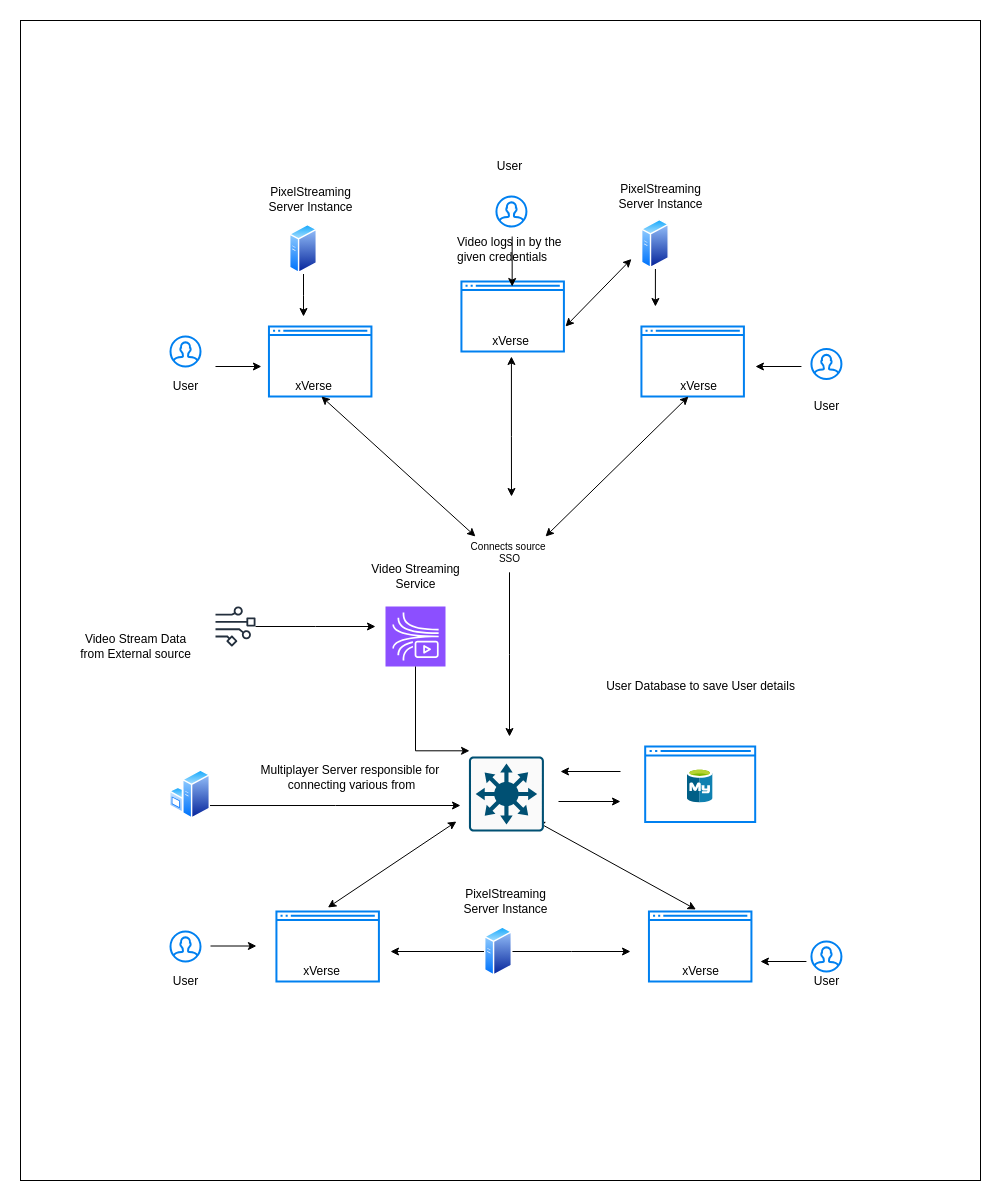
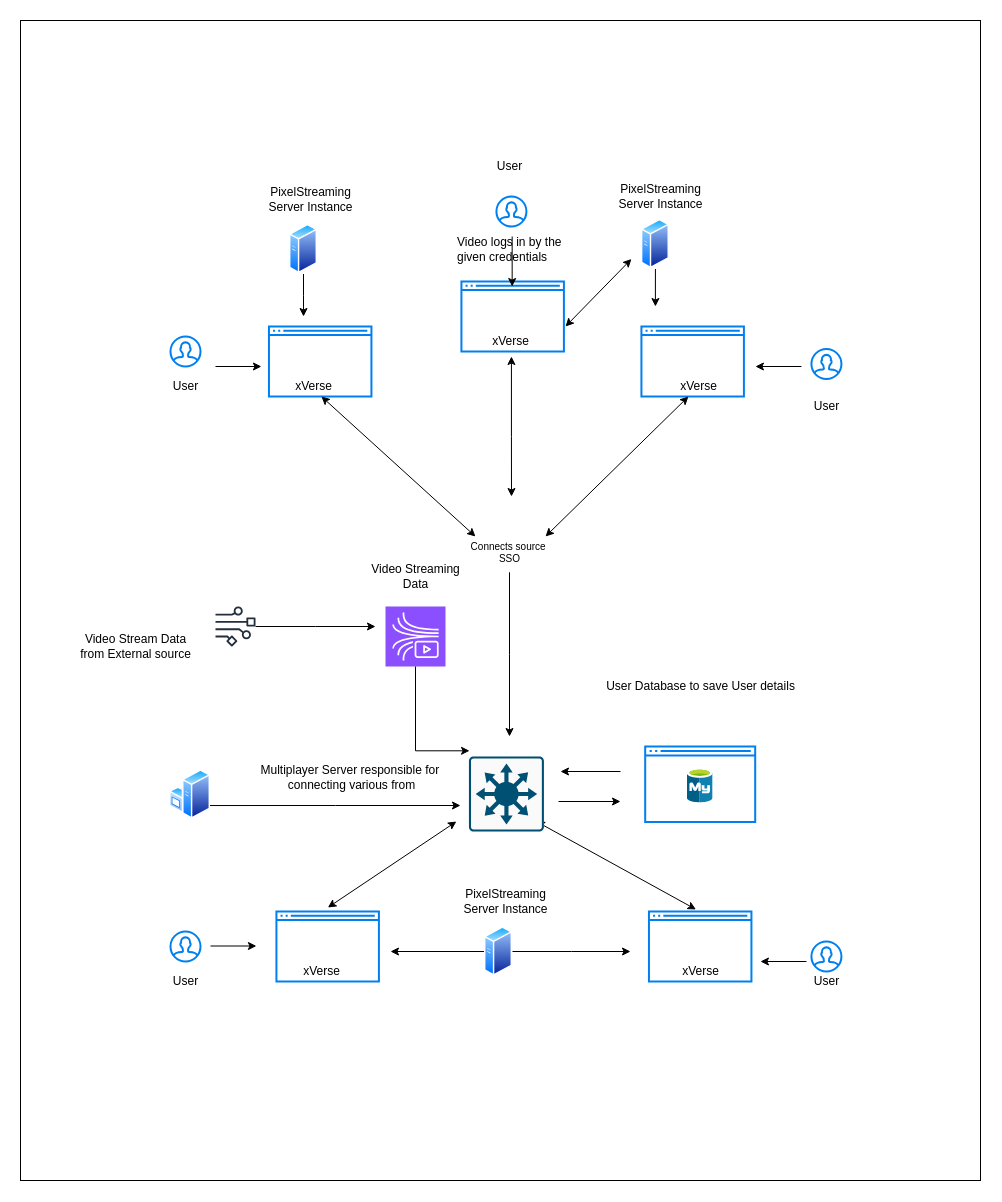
(416, 577) -> (416, 577)
